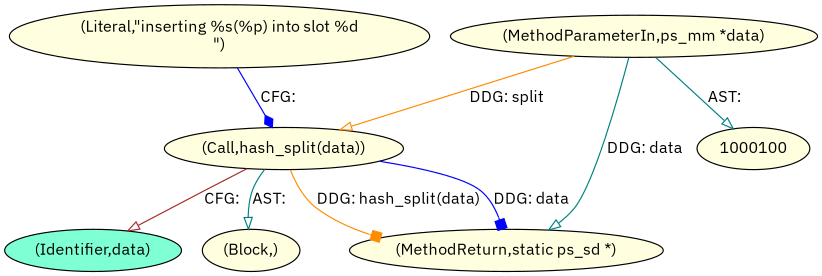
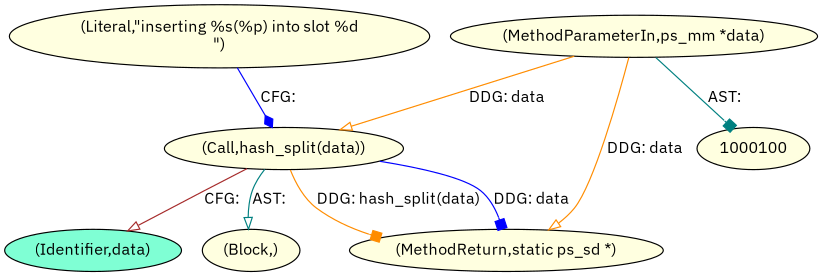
(690, 89) -> (690, 89)
(507, 98) -> (507, 98)
(603, 145) -> (603, 145)
